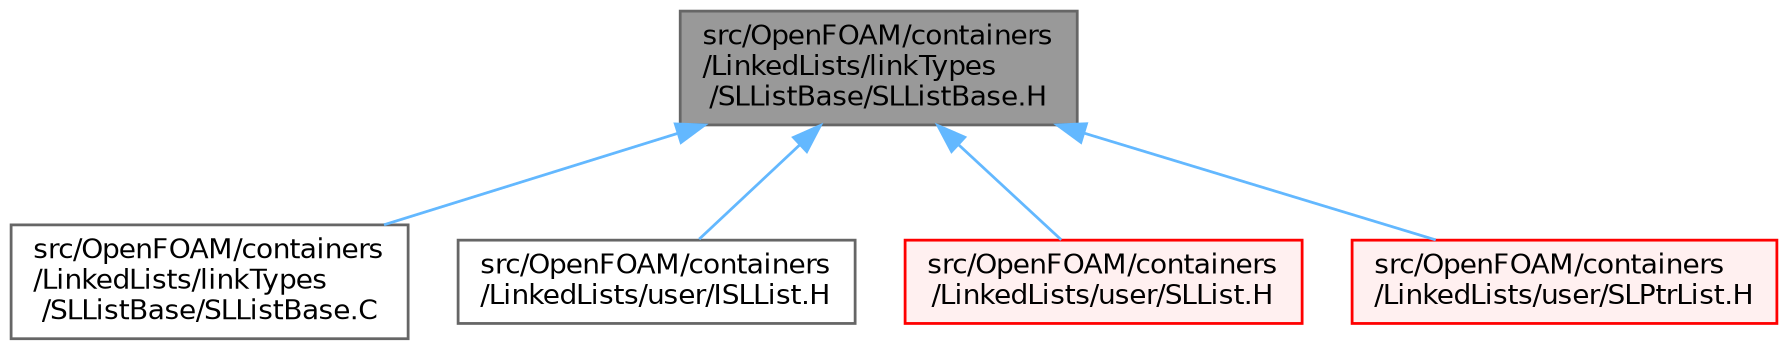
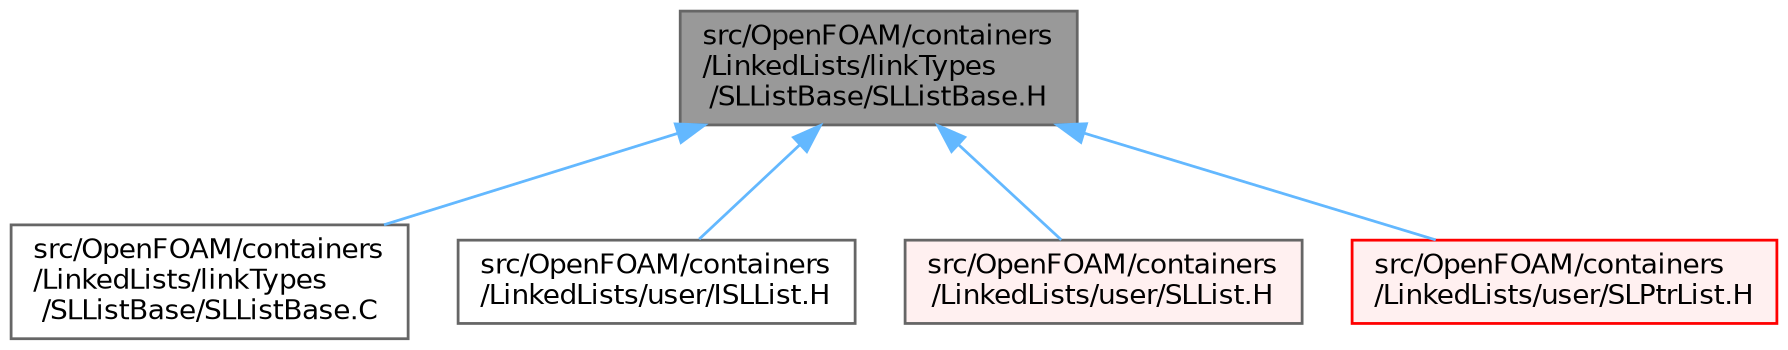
(1104, 282) -> (1104, 282)
